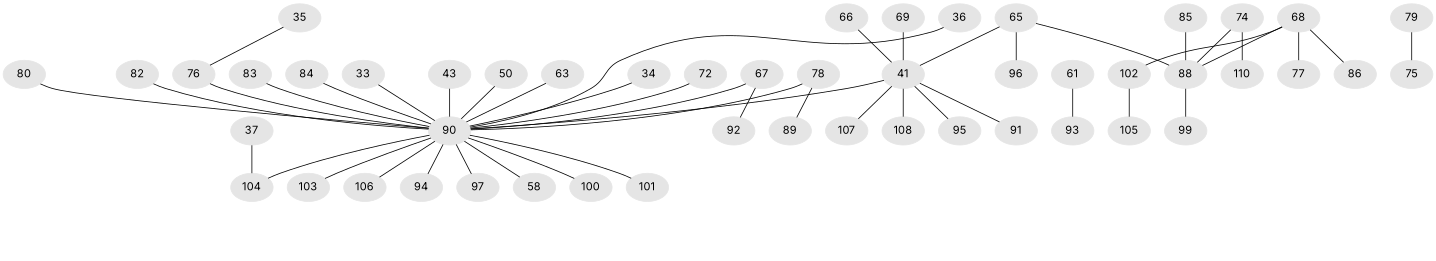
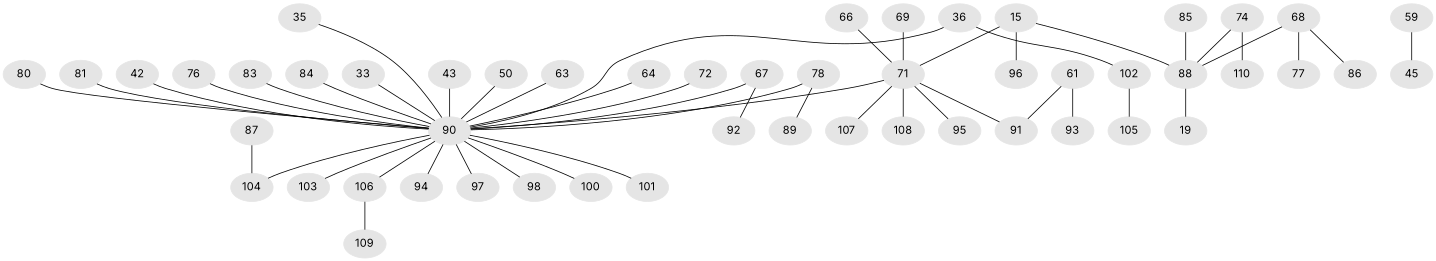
(1016, 18) -> (1016, 18)
(1412, 18) -> (1412, 18)
(1224, 44) -> (1044, 46)
(247, 46) -> (390, 59)
none -> (81, 74)
(137, 74) -> (137, 74)
(649, 74) -> (649, 74)
(903, 74) -> (903, 74)
(1412, 74) -> (1412, 74)
none -> (1045, 103)
(252, 131) -> (252, 131)
(1186, 131) -> (1186, 131)
(534, 187) -> (534, 187)
none -> (365, 244)
